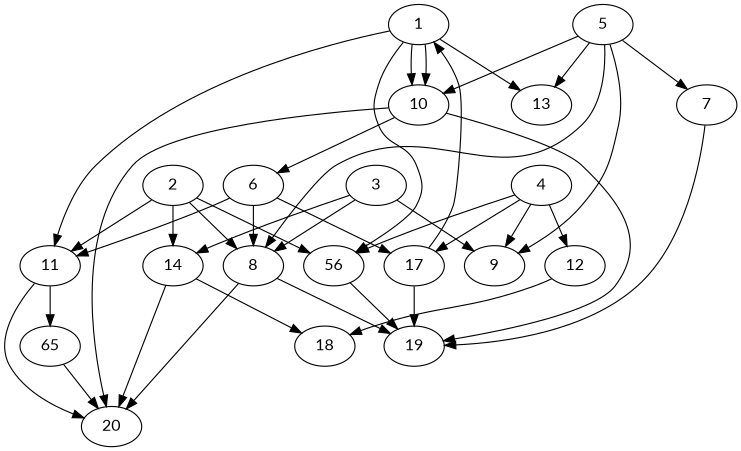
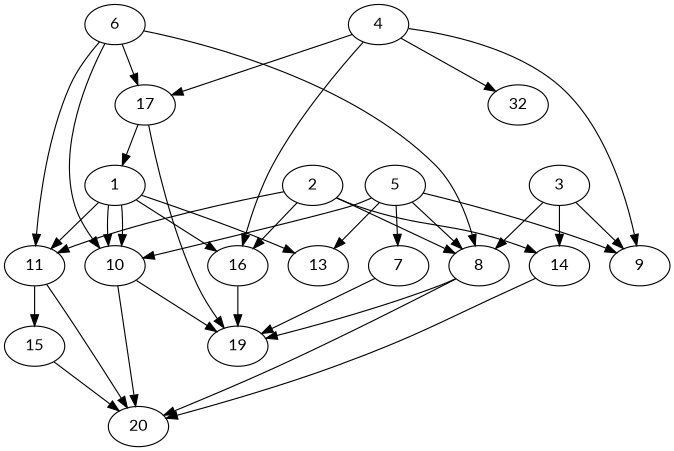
(341, 143) -> (72, 141)
(334, 266) -> (238, 266)
(575, 266) -> (518, 105)
(50, 346) -> (35, 346)
(325, 346) -> none
